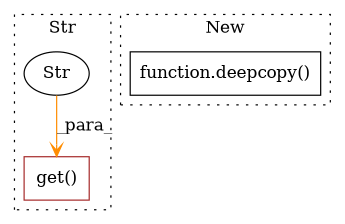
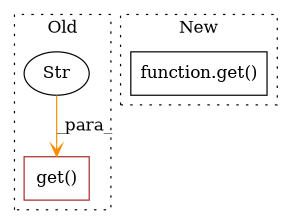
(63, 28) -> (63, 28)
(225, 74) -> (199, 74)
